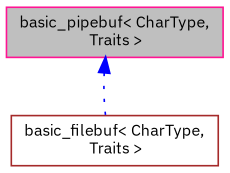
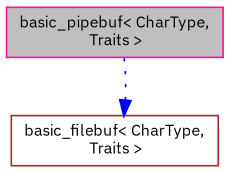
(104, 95) -> (126, 78)
